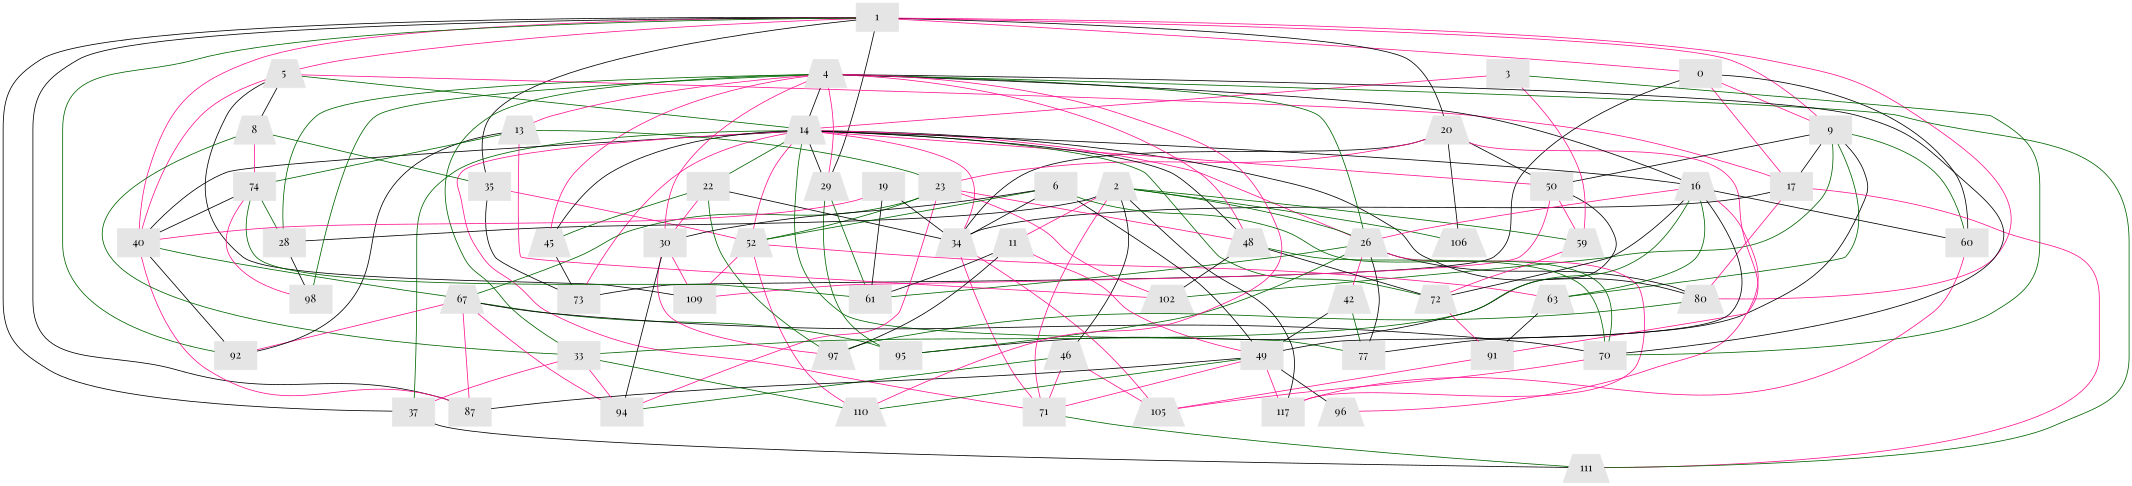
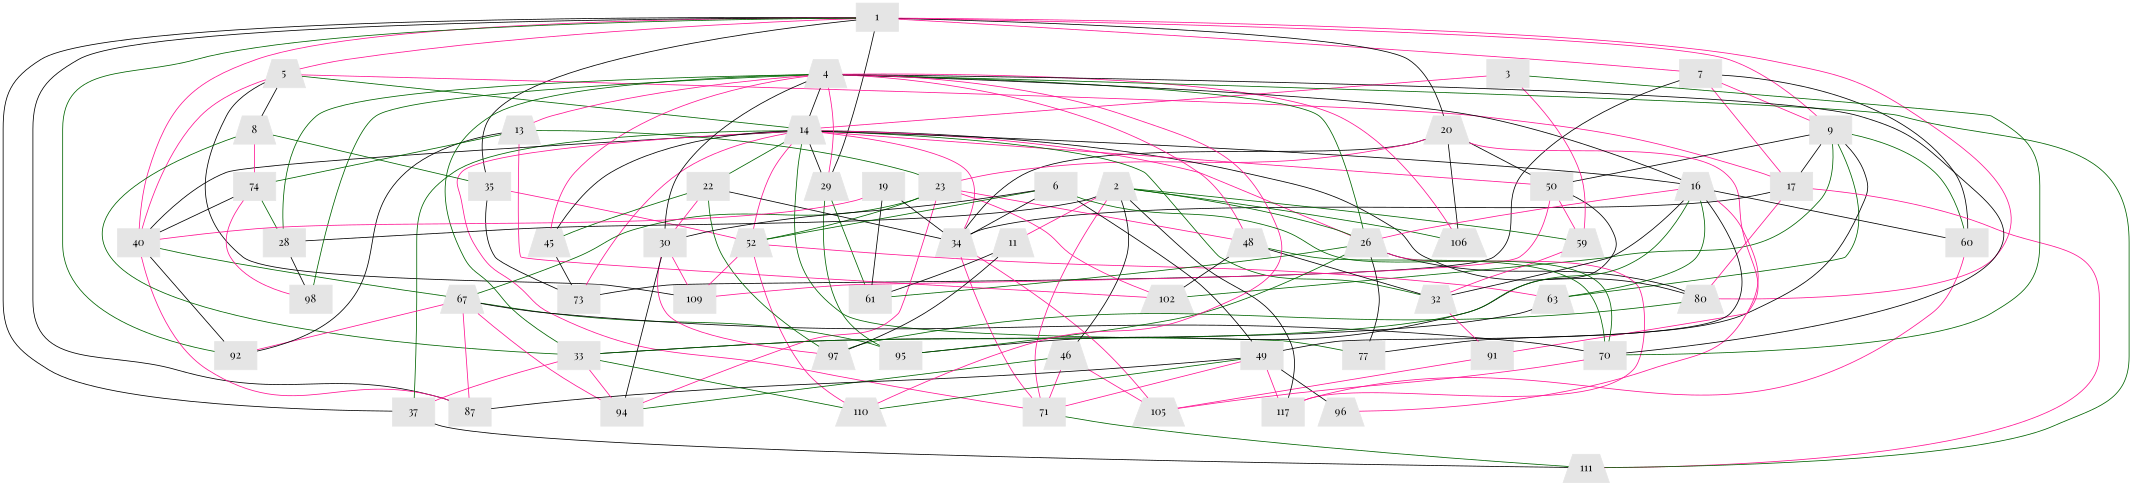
(1701, 74) -> (1701, 74)
none -> (1335, 115)
(726, 126) -> (726, 126)
(1041, 147) -> none
(522, 284) -> none
(1349, 299) -> none
(1436, 299) -> (1436, 299)
(1127, 309) -> none
(1522, 328) -> (1067, 338)
